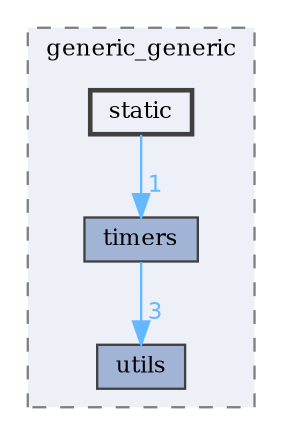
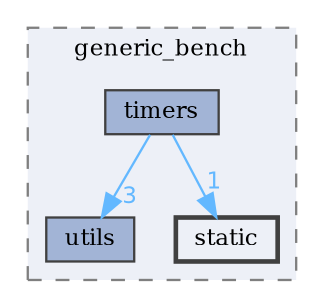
(141, 50) -> (162, 50)
(141, 164) -> (189, 166)
